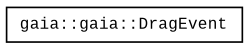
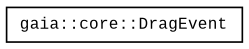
(124, 25) -> (124, 25)
